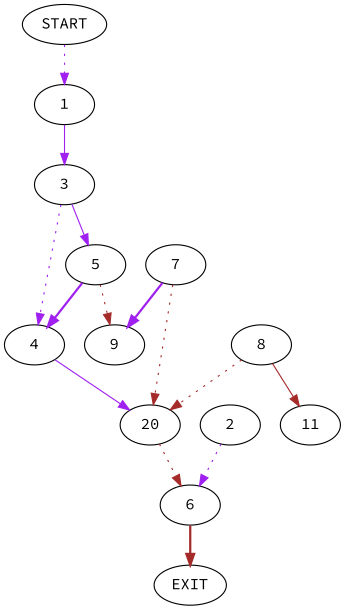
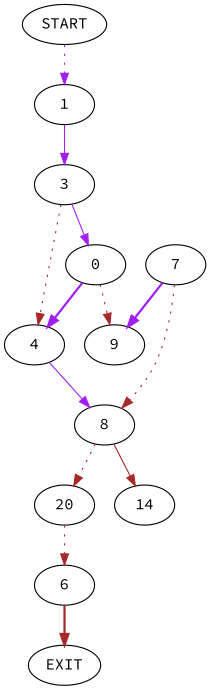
(51, 259) -> (51, 259)
(96, 265) -> (96, 265)
(164, 339) -> (162, 347)
(88, 382) -> (66, 381)
(230, 425) -> none
(310, 425) -> (145, 505)
